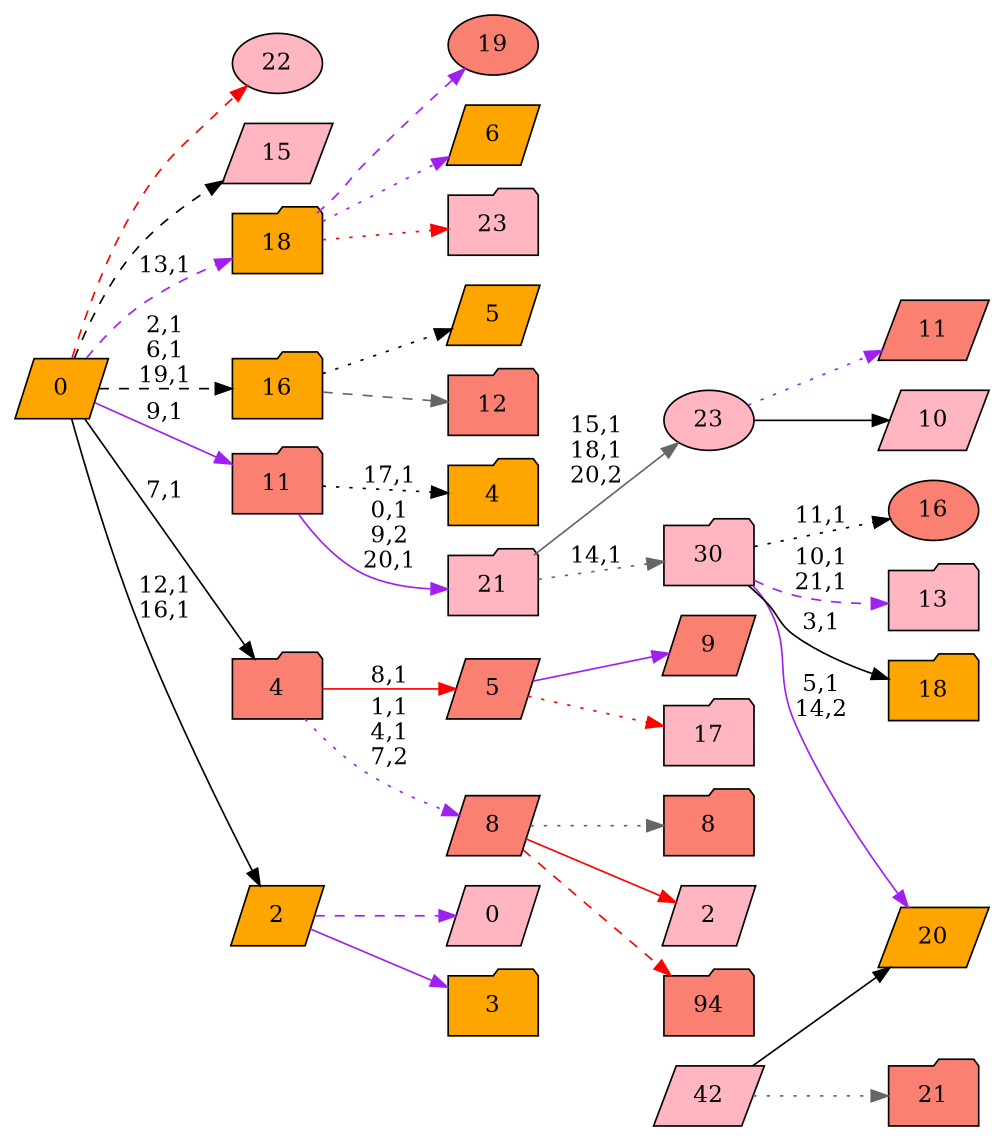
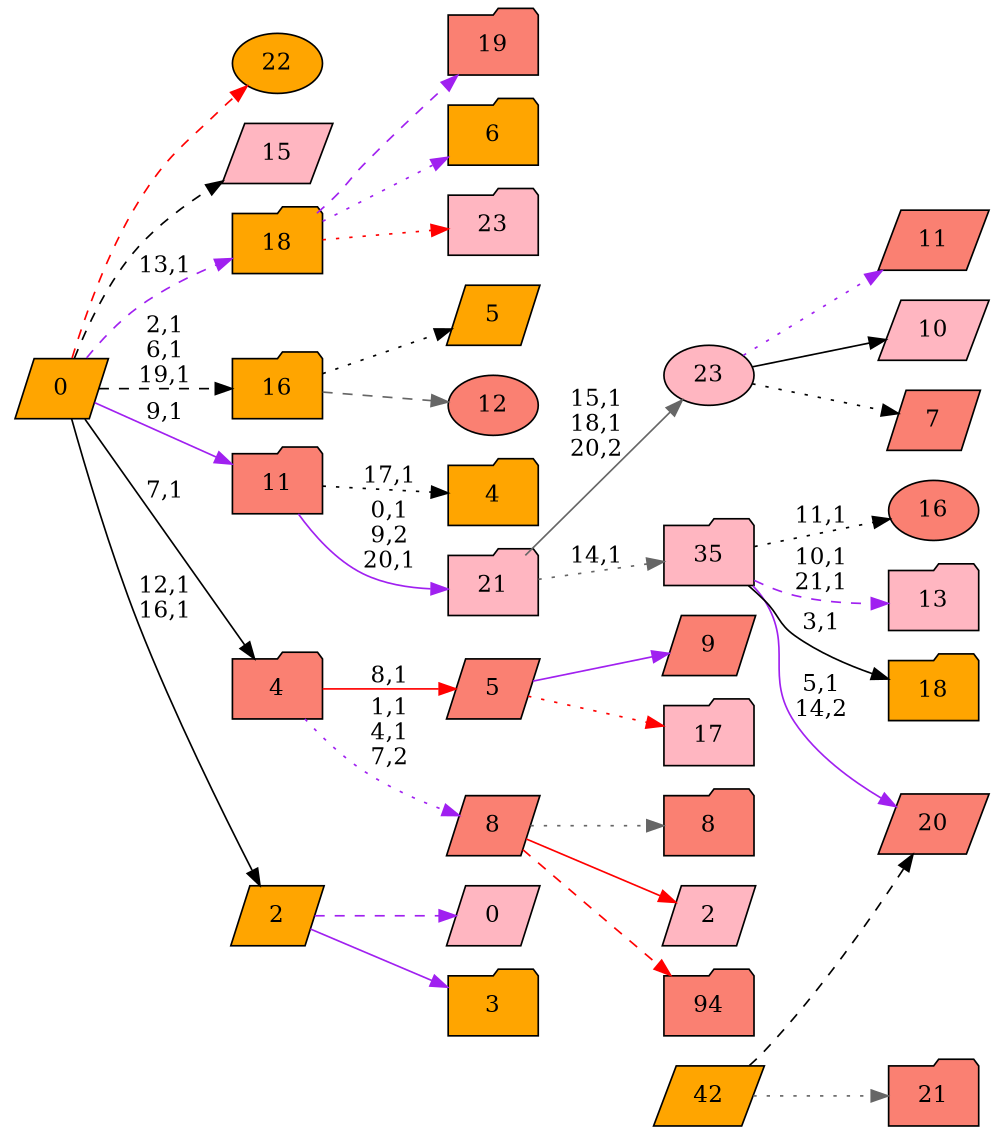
(493, 45) -> (493, 45)
(277, 63) -> (277, 63)
(493, 135) -> (493, 135)
(493, 405) -> (493, 405)
none -> (934, 420)
(709, 555) -> (709, 555)
(934, 937) -> (934, 824)
(814, 1022) -> (831, 971)
(709, 1096) -> (709, 1096)
